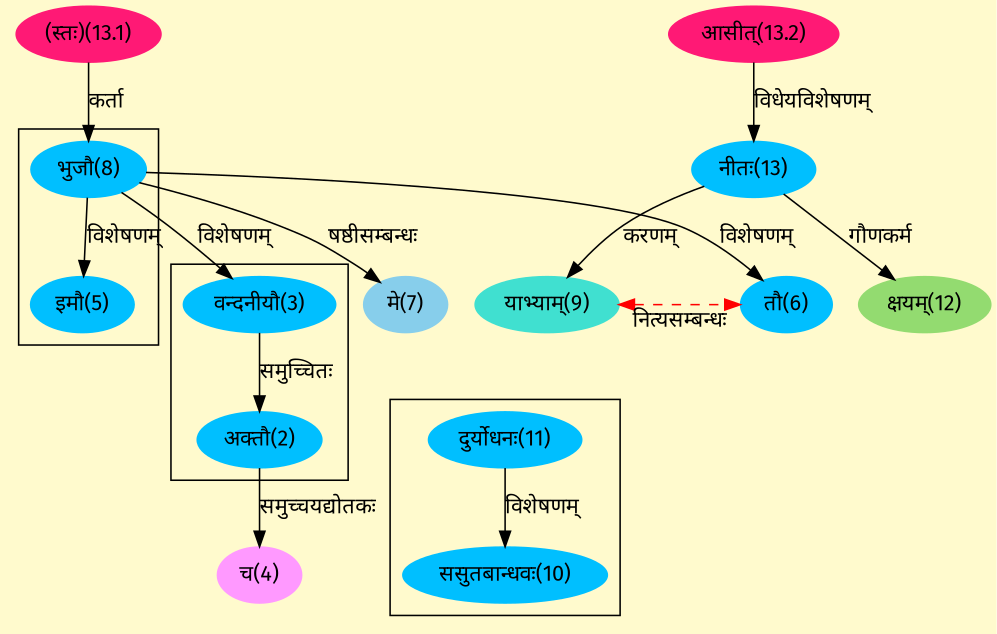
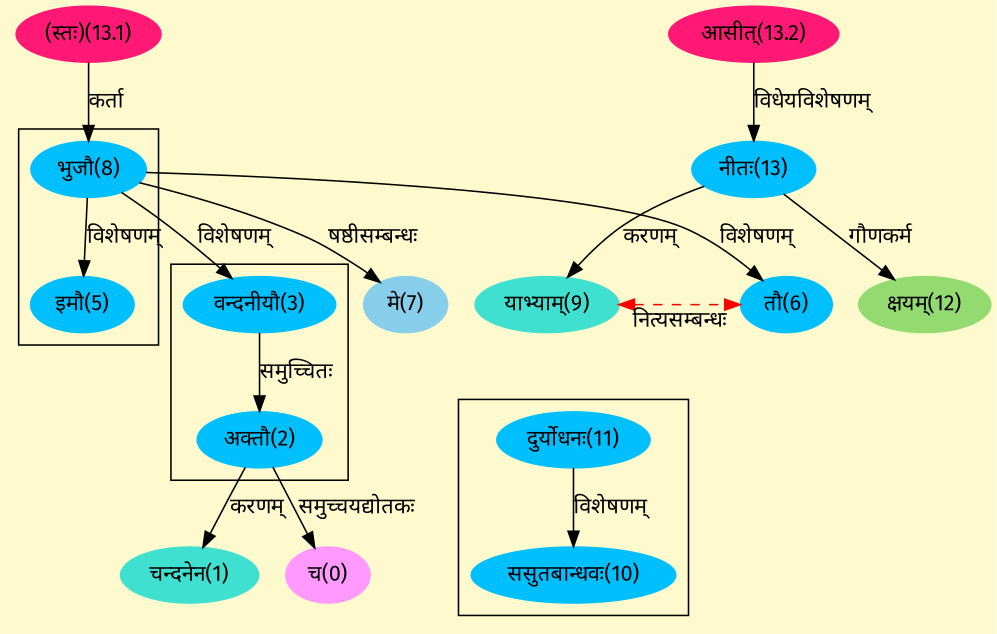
none -> (190, 575)
(260, 575) -> (328, 575)
